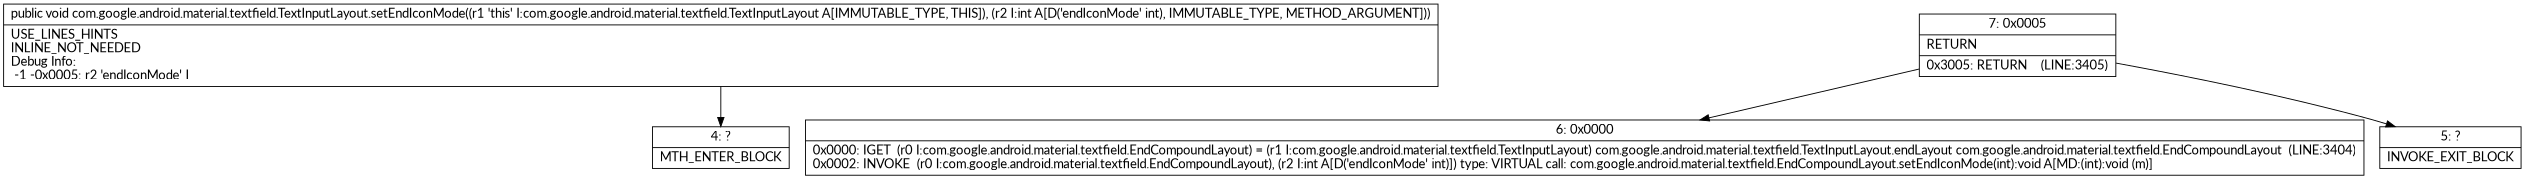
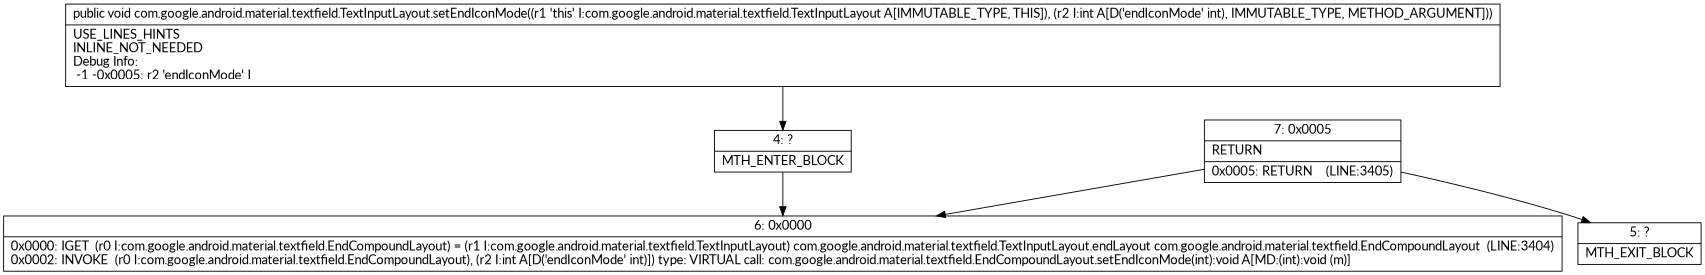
(2018, 66) -> (1303, 172)
(2450, 158) -> (1640, 254)
none -> (783, 189)
